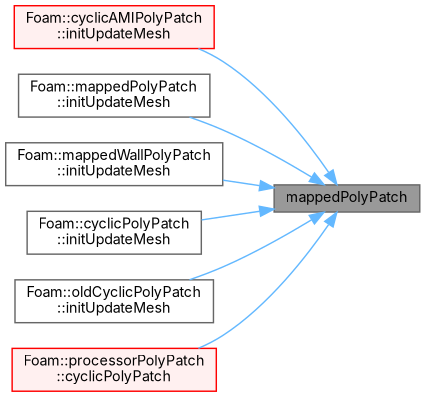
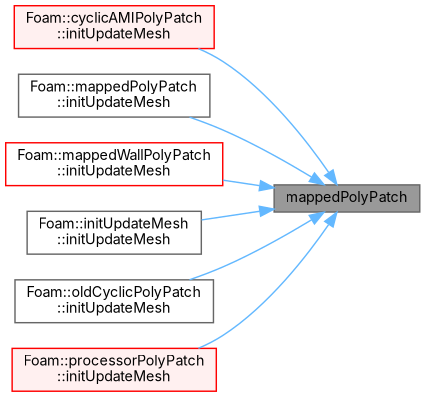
(114, 164) -> (114, 164)
(114, 233) -> (114, 233)
(114, 370) -> (114, 370)
